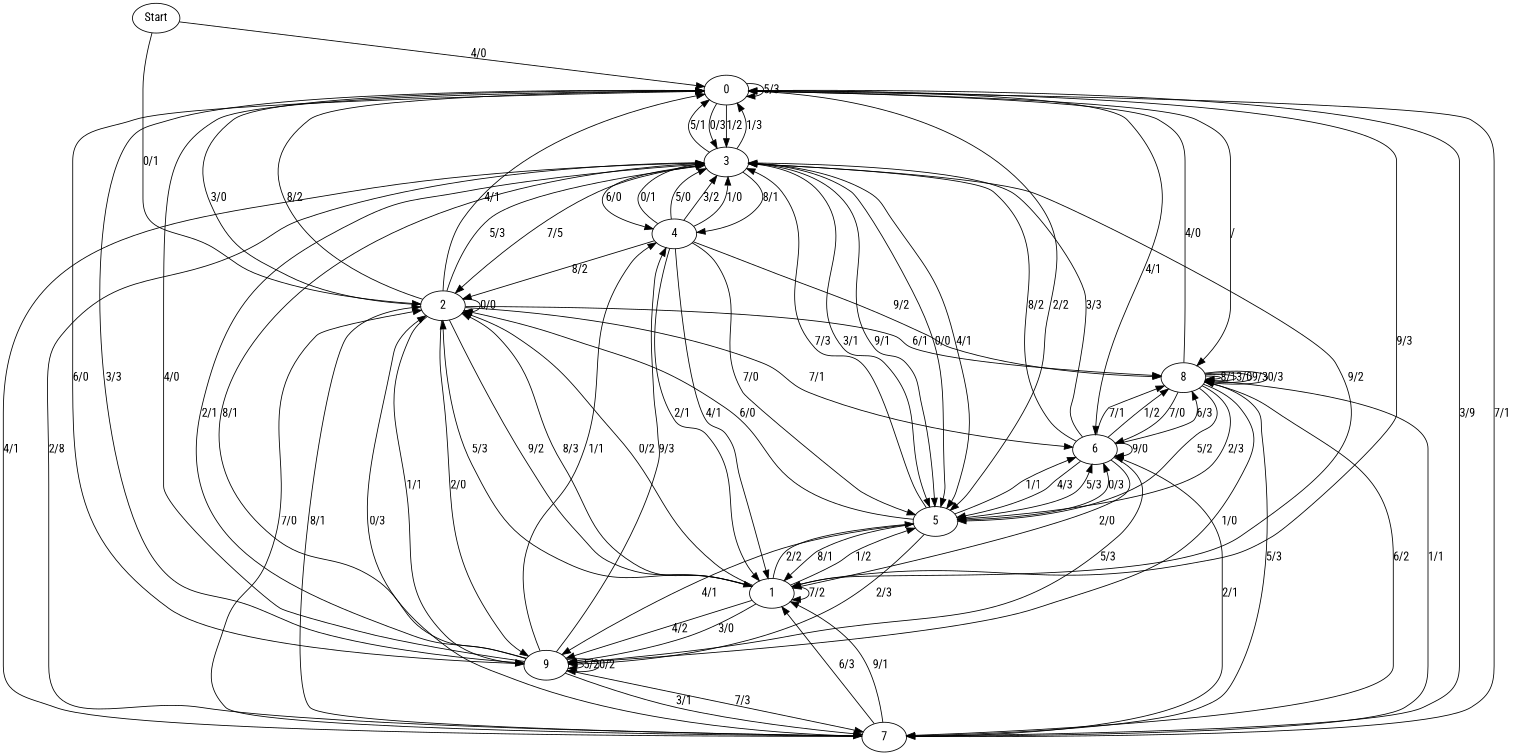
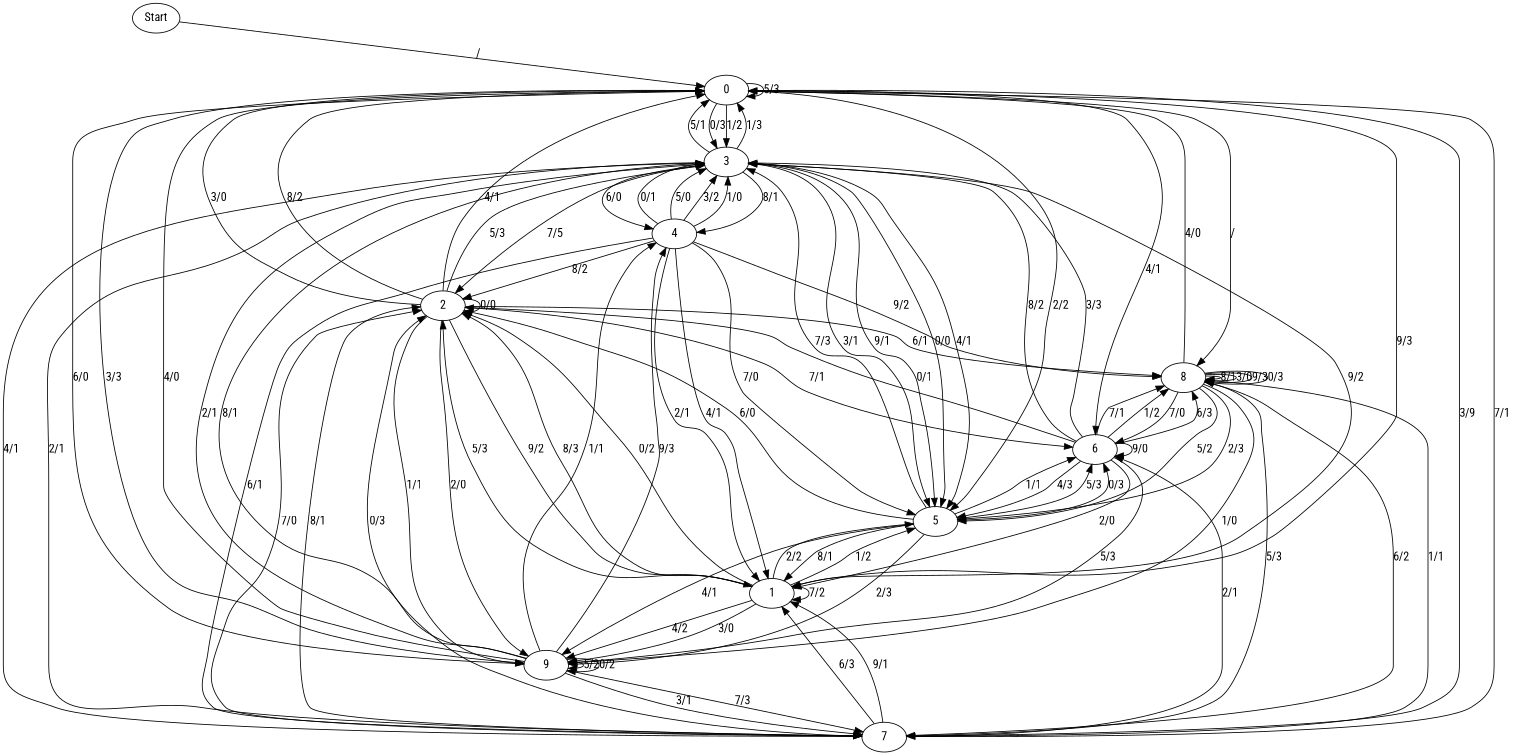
(478, 54) -> (478, 54)
(191, 238) -> (781, 342)
(57, 450) -> (57, 450)
none -> (208, 653)
